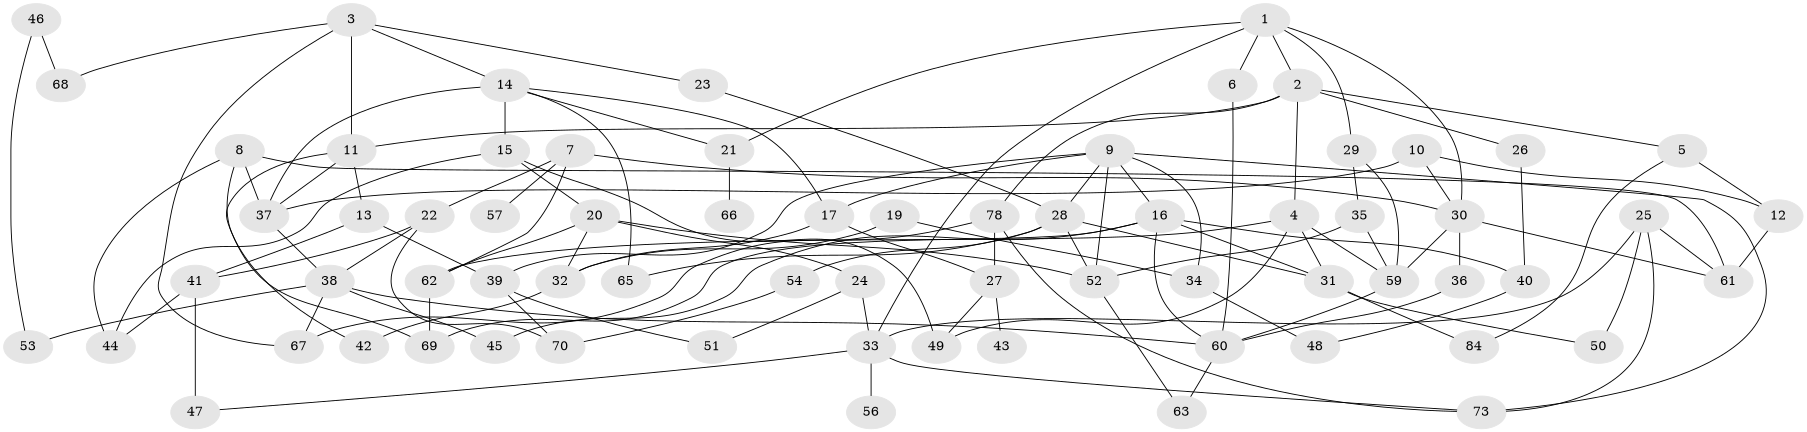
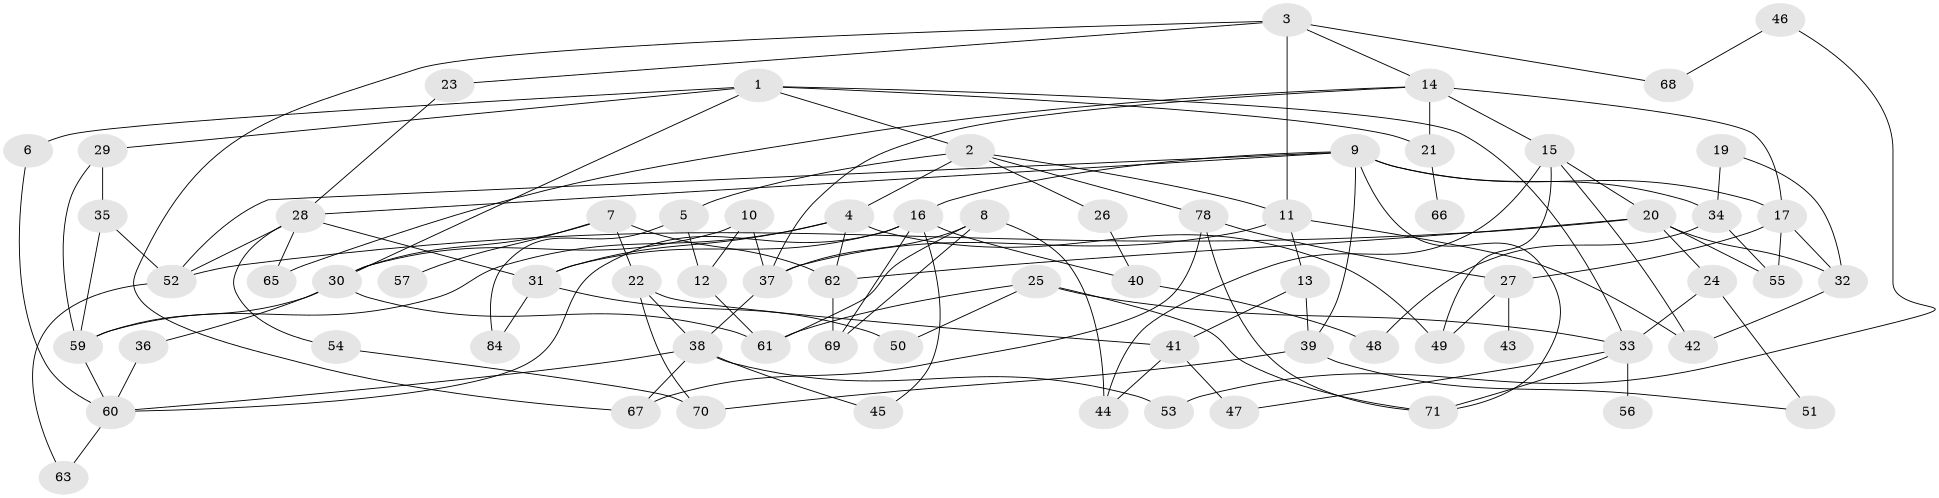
none -> (1629, 250)
none -> (1778, 282)
(1481, 412) -> (1433, 412)
